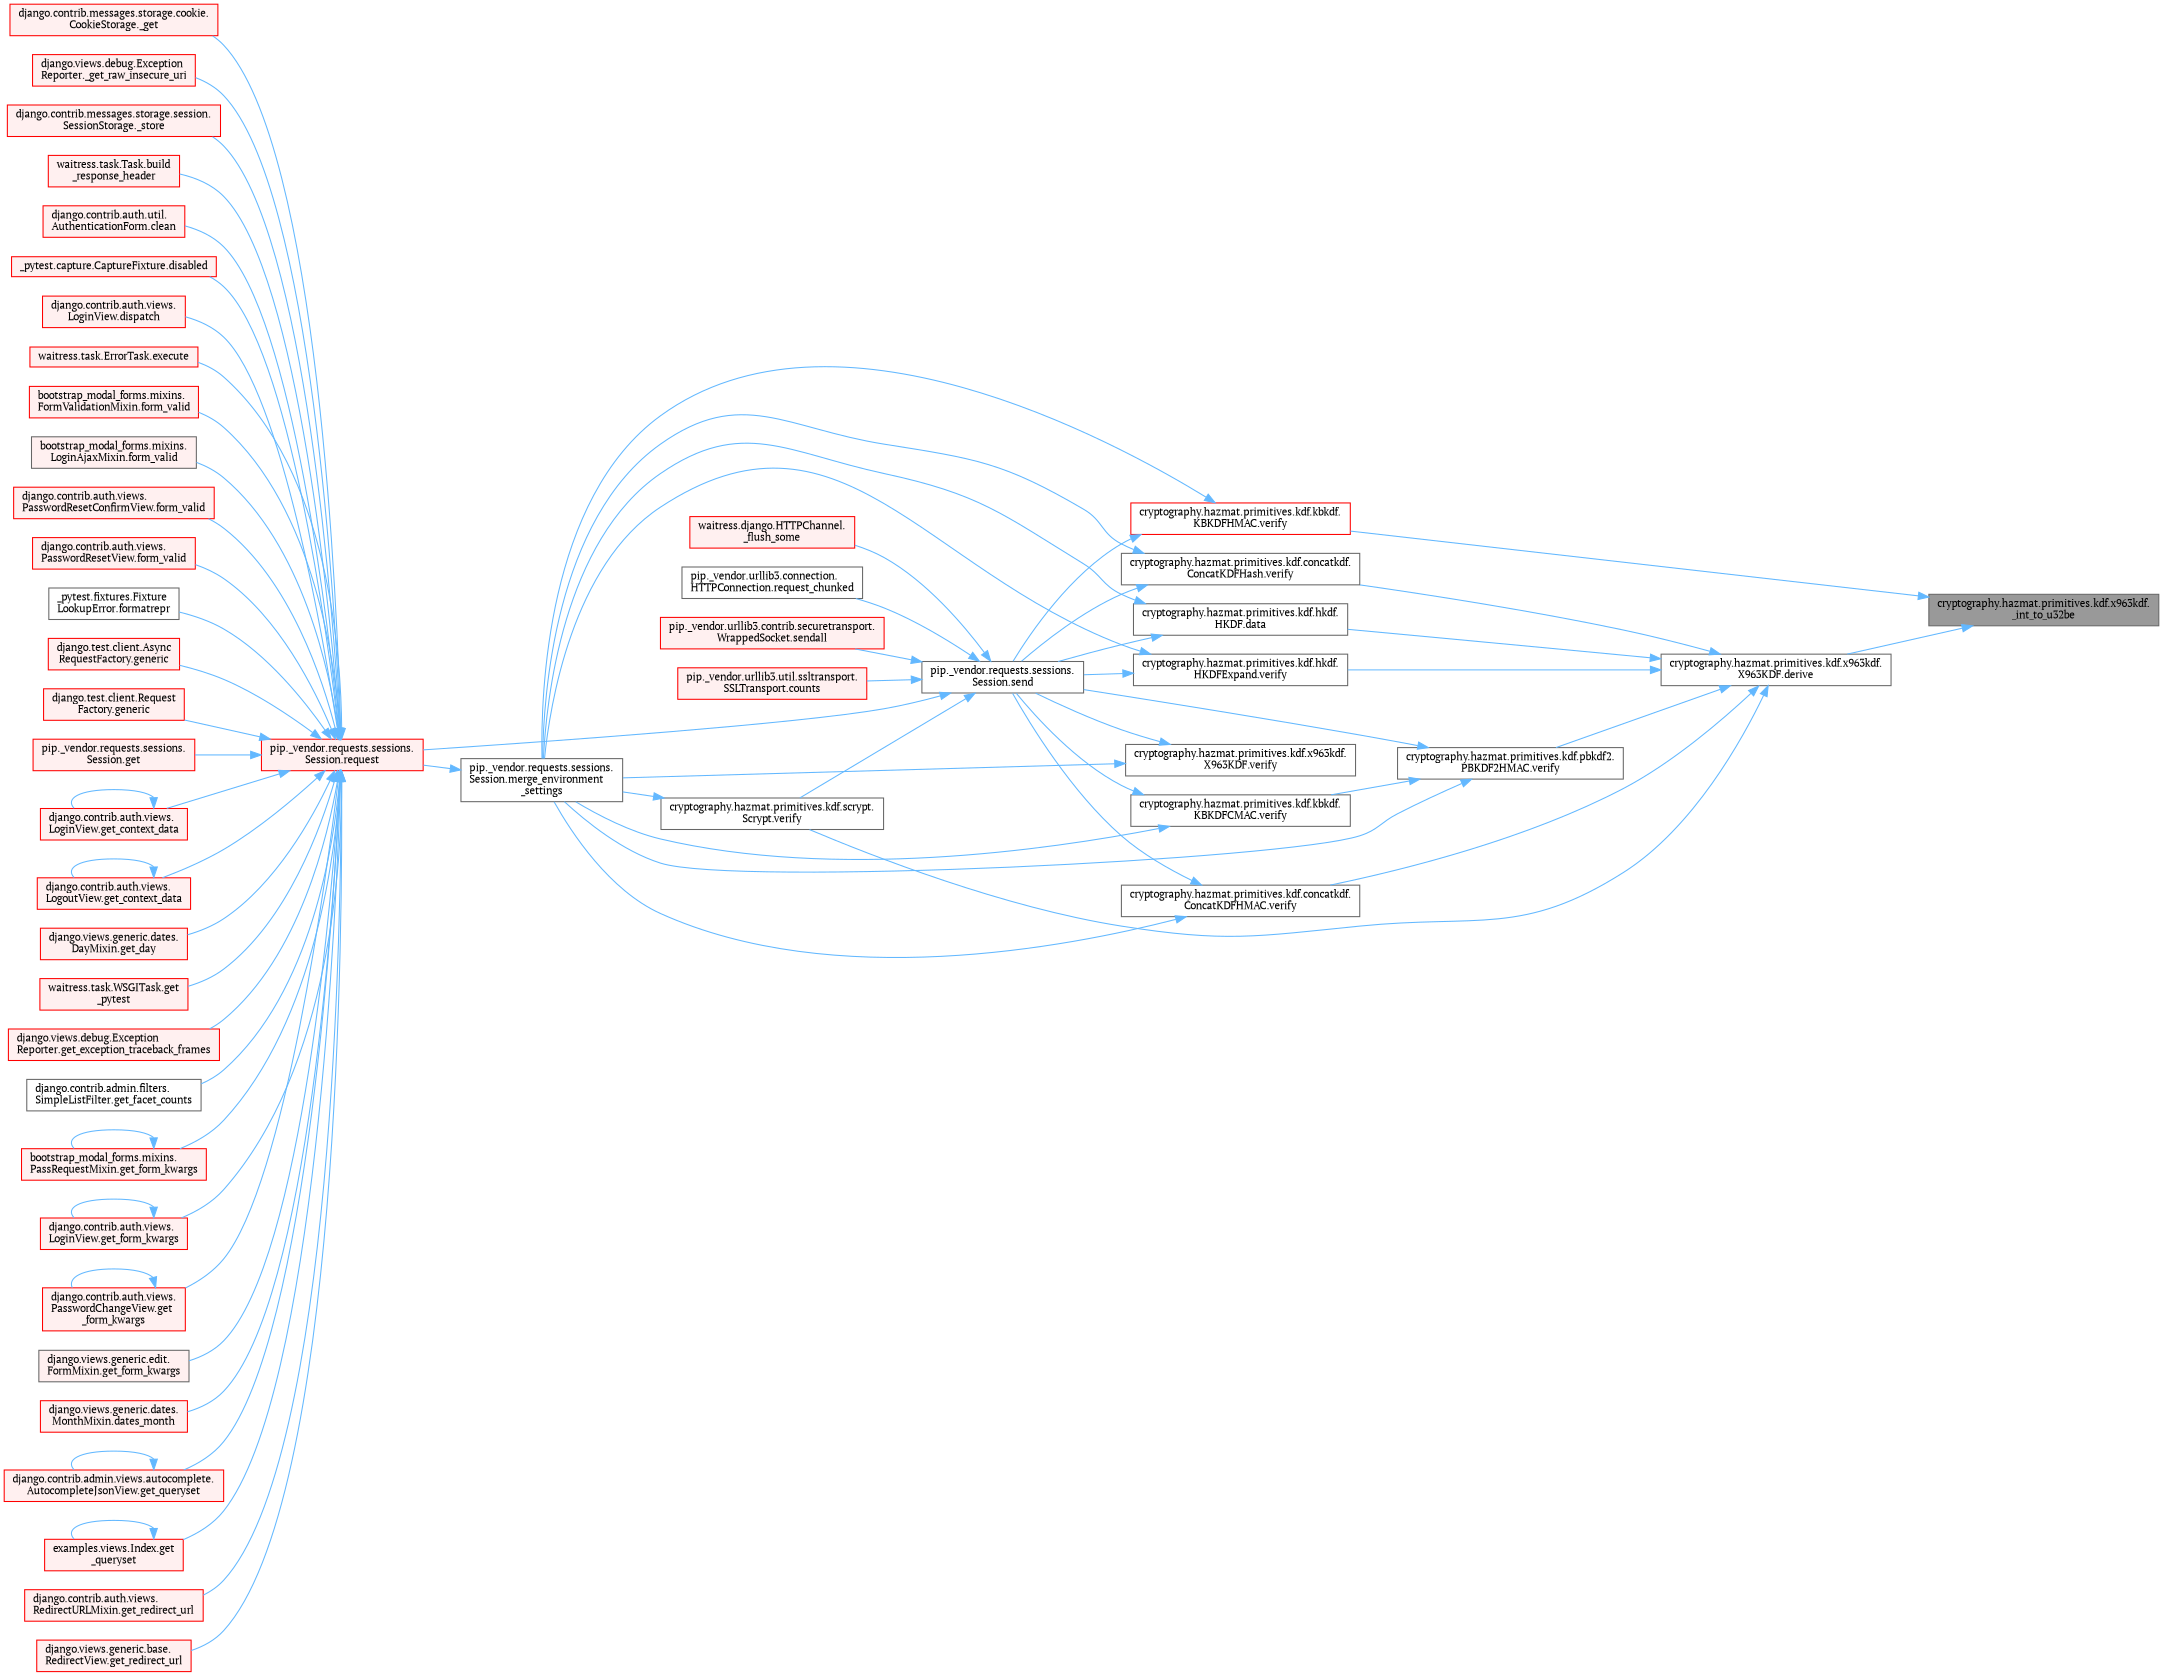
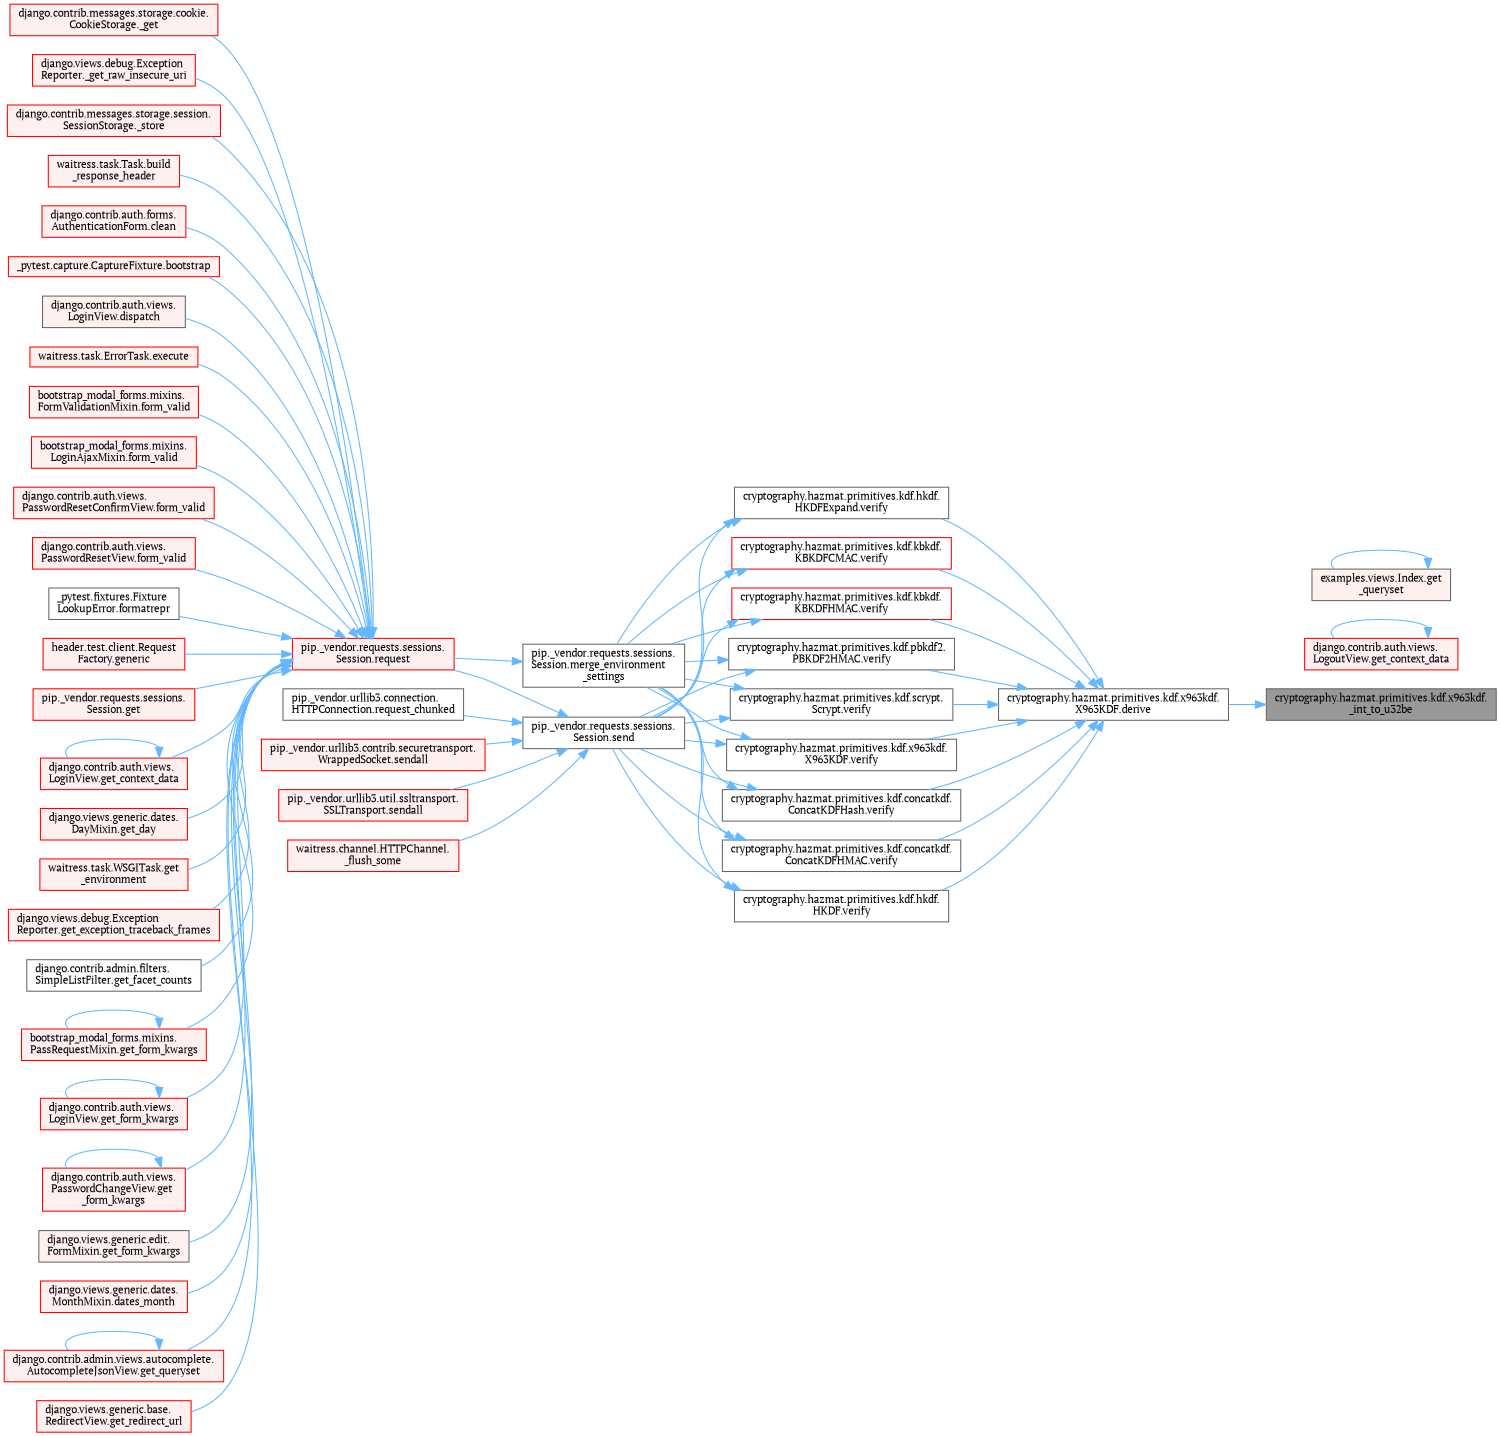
(114, 222) -> (114, 222)
(114, 267) -> (114, 267)
(114, 312) -> (114, 312)
(114, 453) -> (114, 453)
(772, 532) -> (373, 856)
(1634, 563) -> (1005, 647)
(1241, 619) -> (842, 906)
(114, 654) -> none
(772, 684) -> (373, 805)
(114, 705) -> (114, 654)
none -> (972, 731)
(883, 748) -> (702, 721)
(1370, 788) -> (1020, 616)
(1241, 811) -> (842, 553)
(245, 836) -> none
(114, 994) -> (114, 875)
(311, 1178) -> none
(114, 1555) -> (1381, 585)
(114, 1605) -> none
